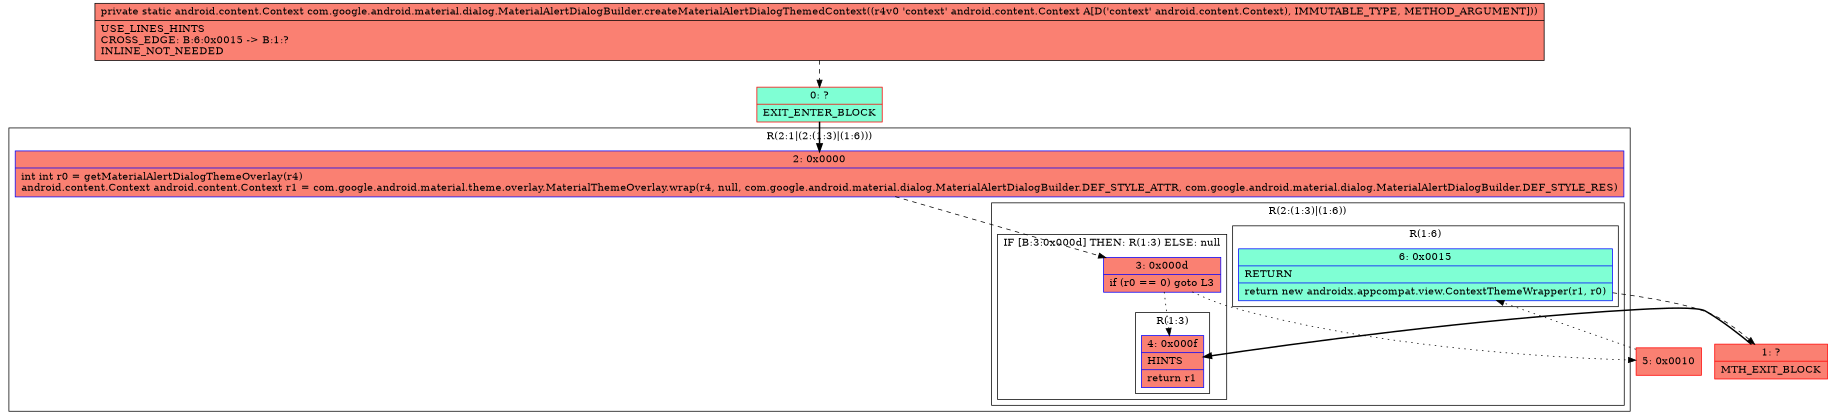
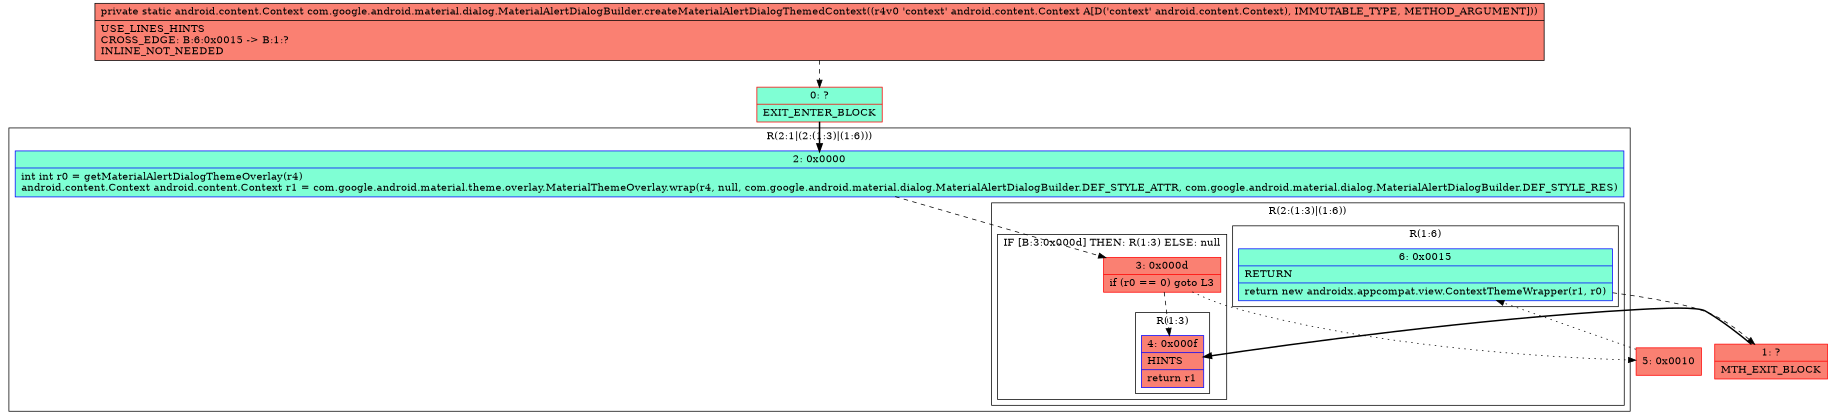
(820, 174) -> (820, 174)
(1162, 275) -> (1162, 275)
(1166, 307) -> (1166, 307)
